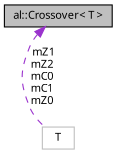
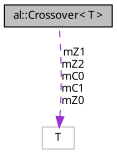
(23, 83) -> (61, 71)
